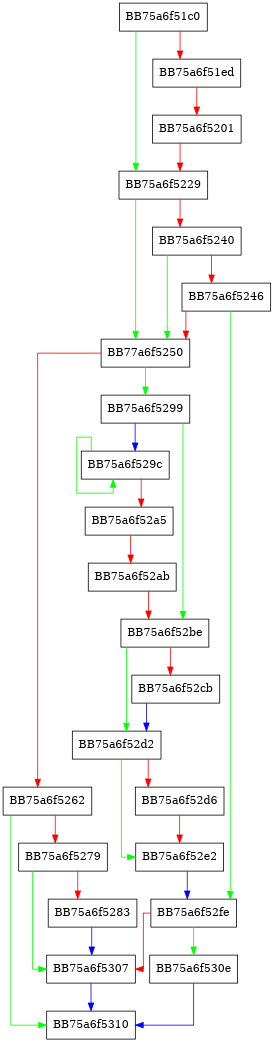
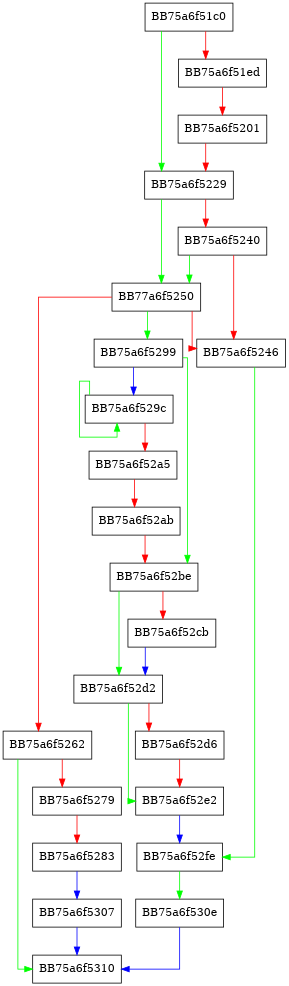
(186, 321) -> (192, 330)
(33, 923) -> none
(143, 938) -> none
